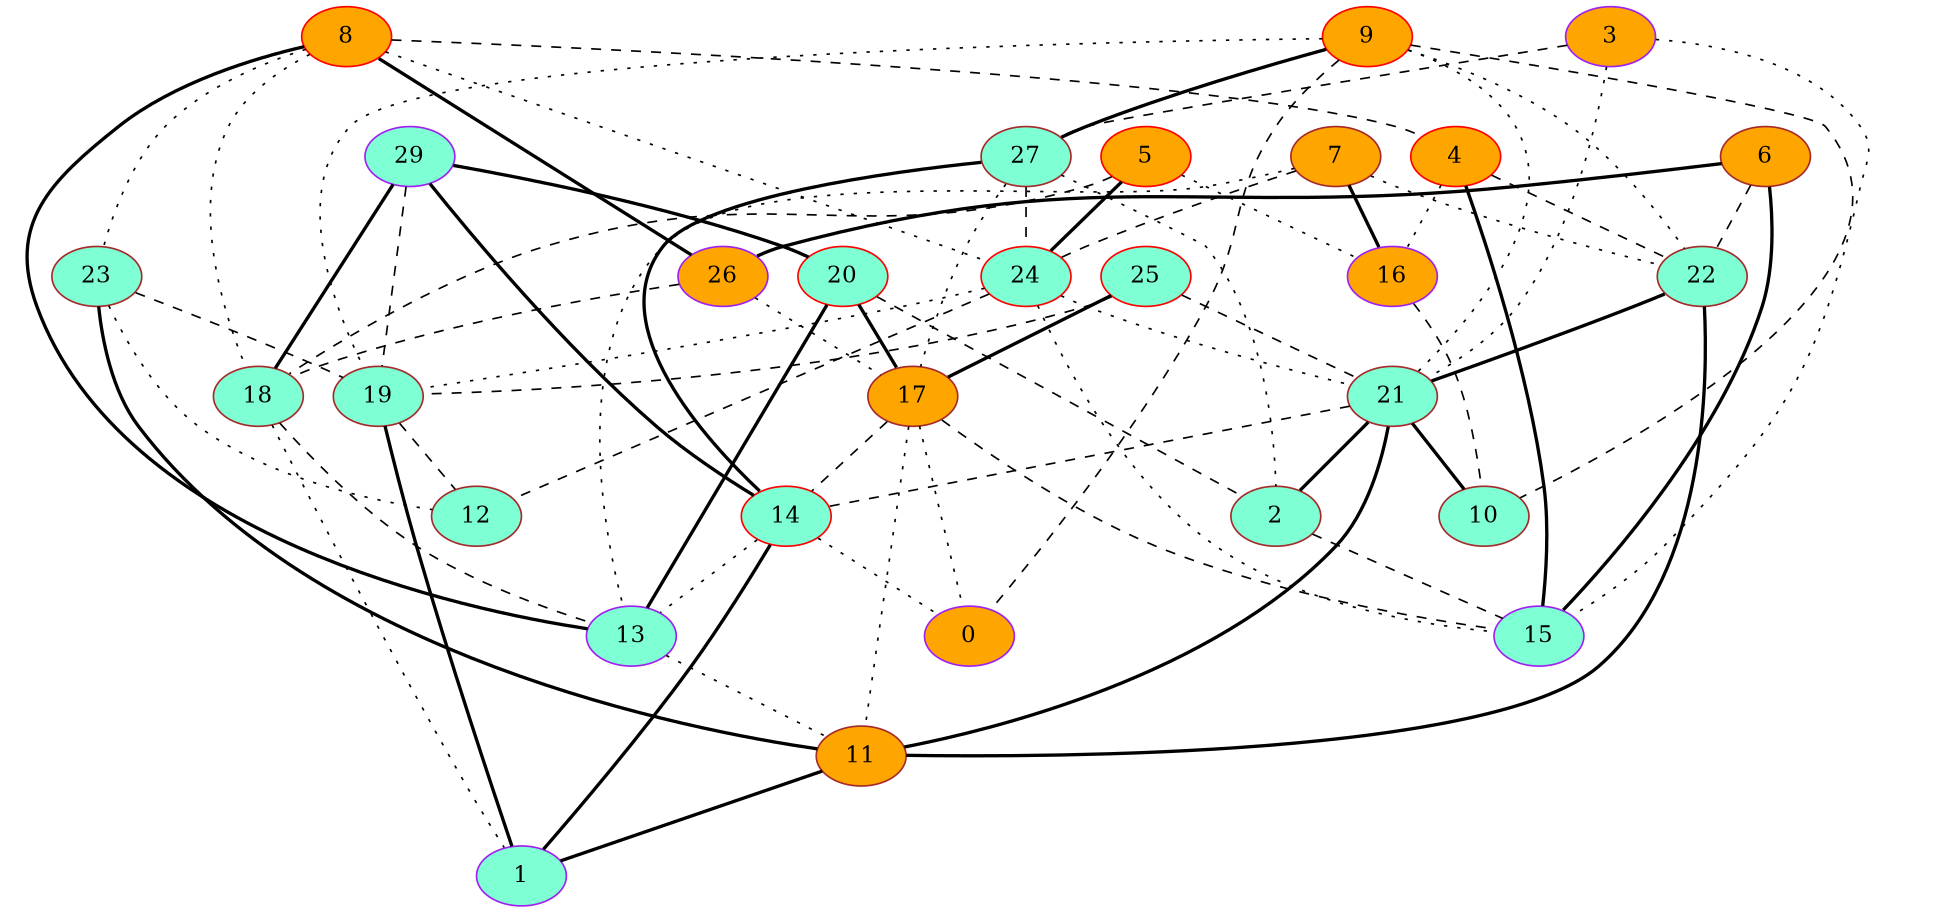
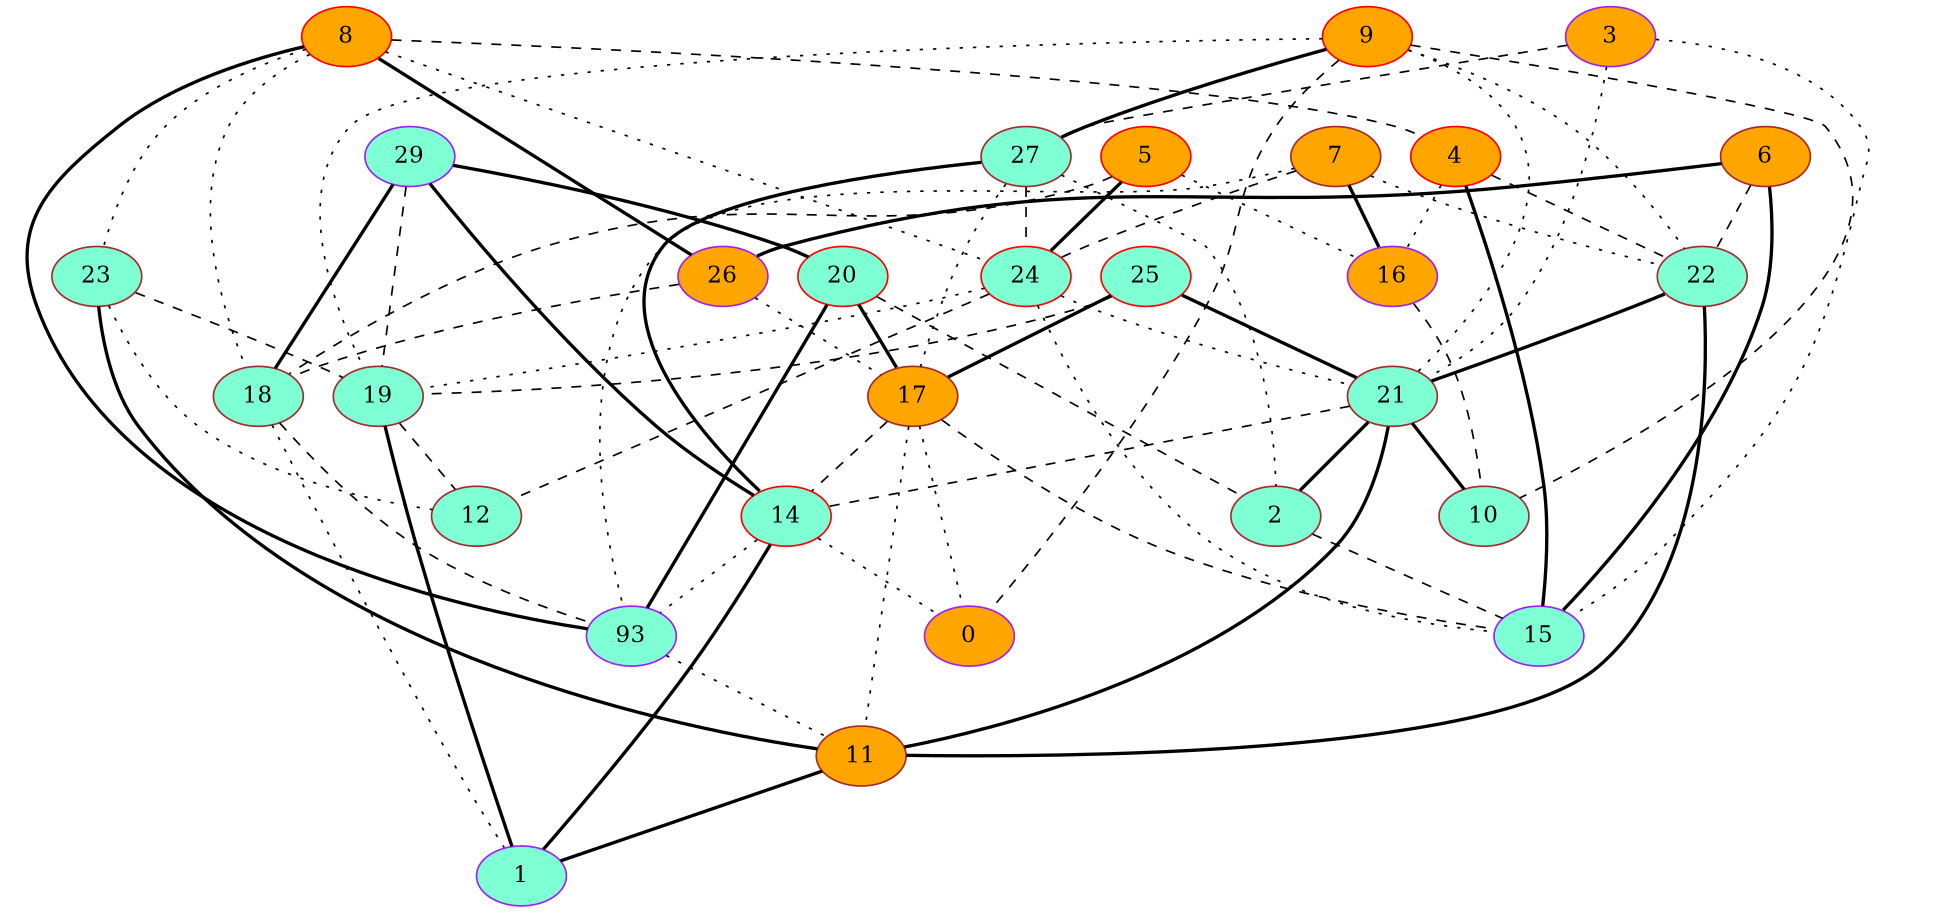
(1269, 336) -> (1269, 336)
(631, 636) -> (631, 636)
